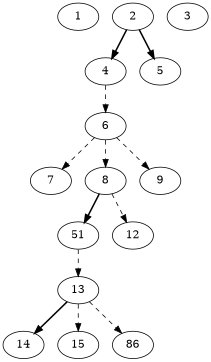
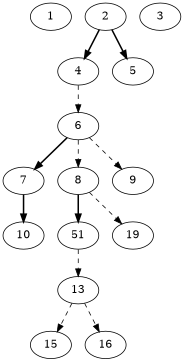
(81, 151) -> (54, 151)
none -> (24, 236)
(133, 236) -> (133, 236)
(24, 345) -> none
(133, 345) -> (106, 345)
